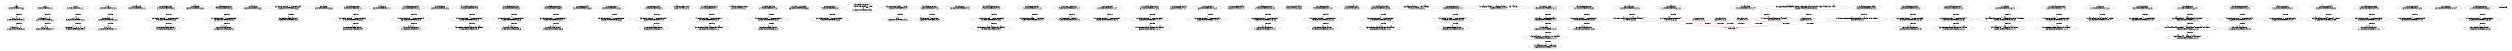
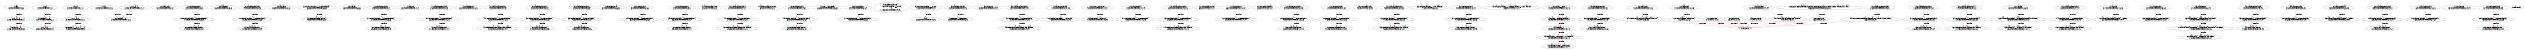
(1294, 8) -> none
(108, 23) -> (128, 13)
